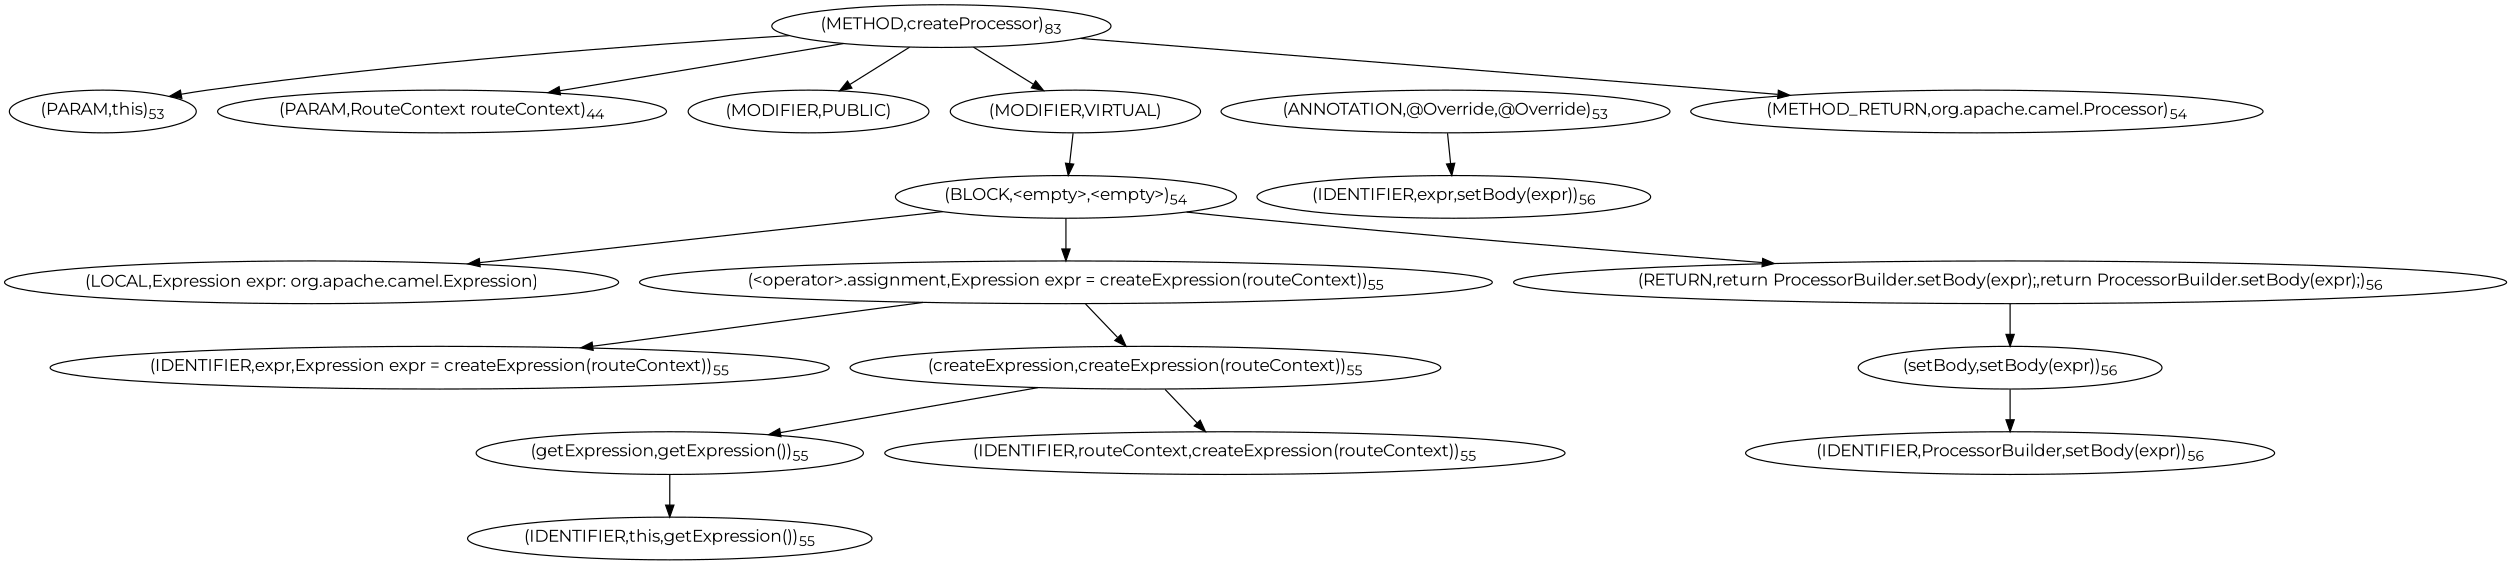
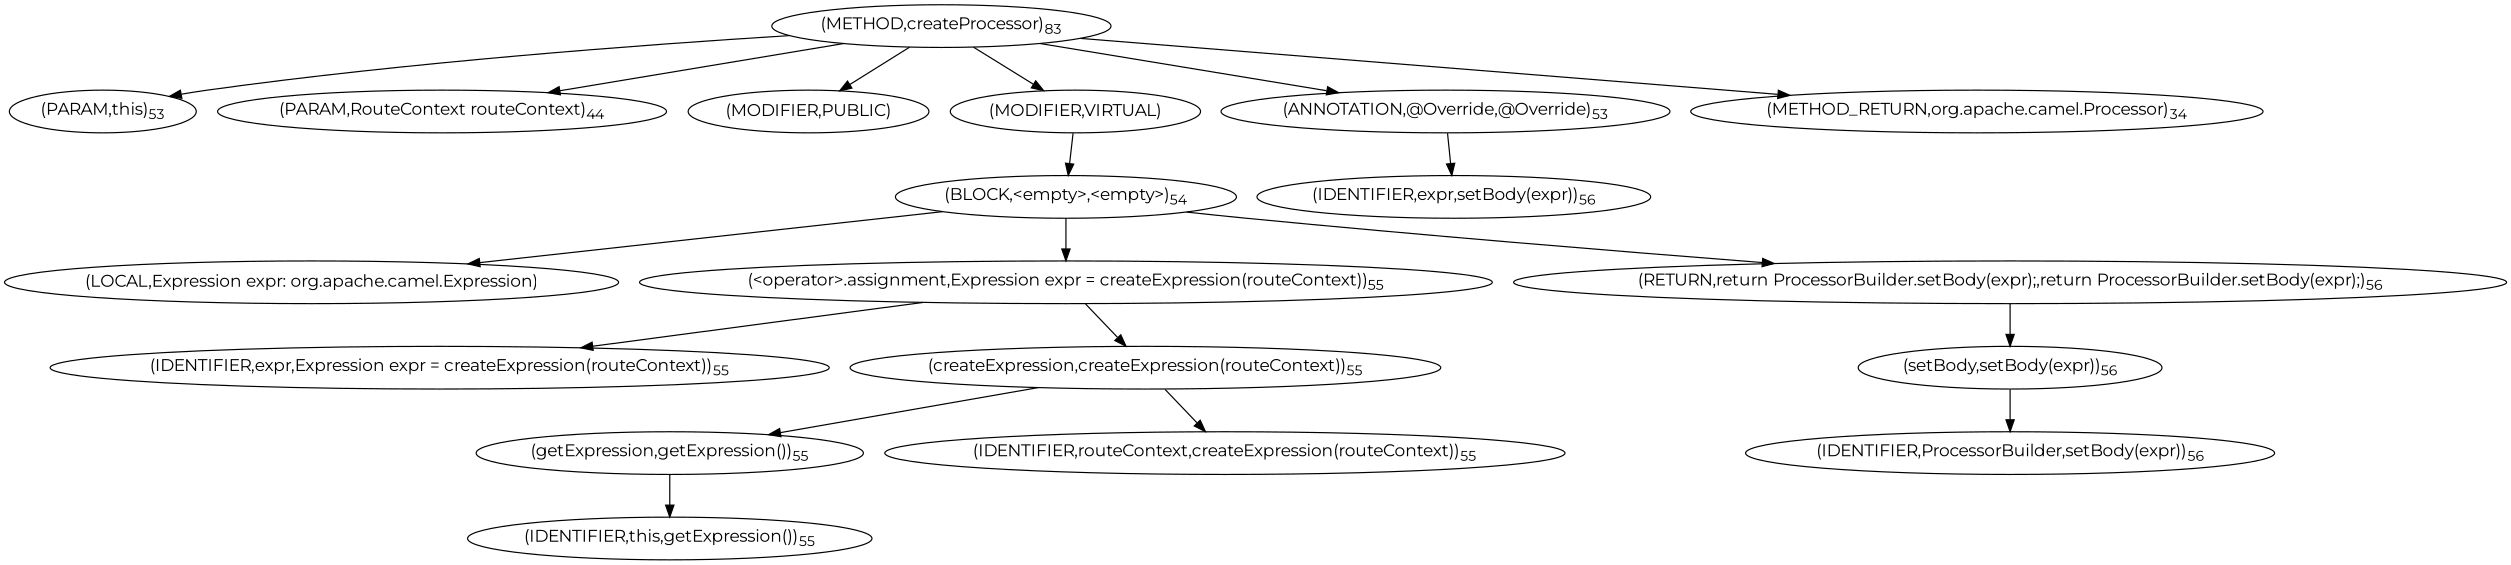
none -> (1183, 67)
(2179, 110) -> (2179, 110)
